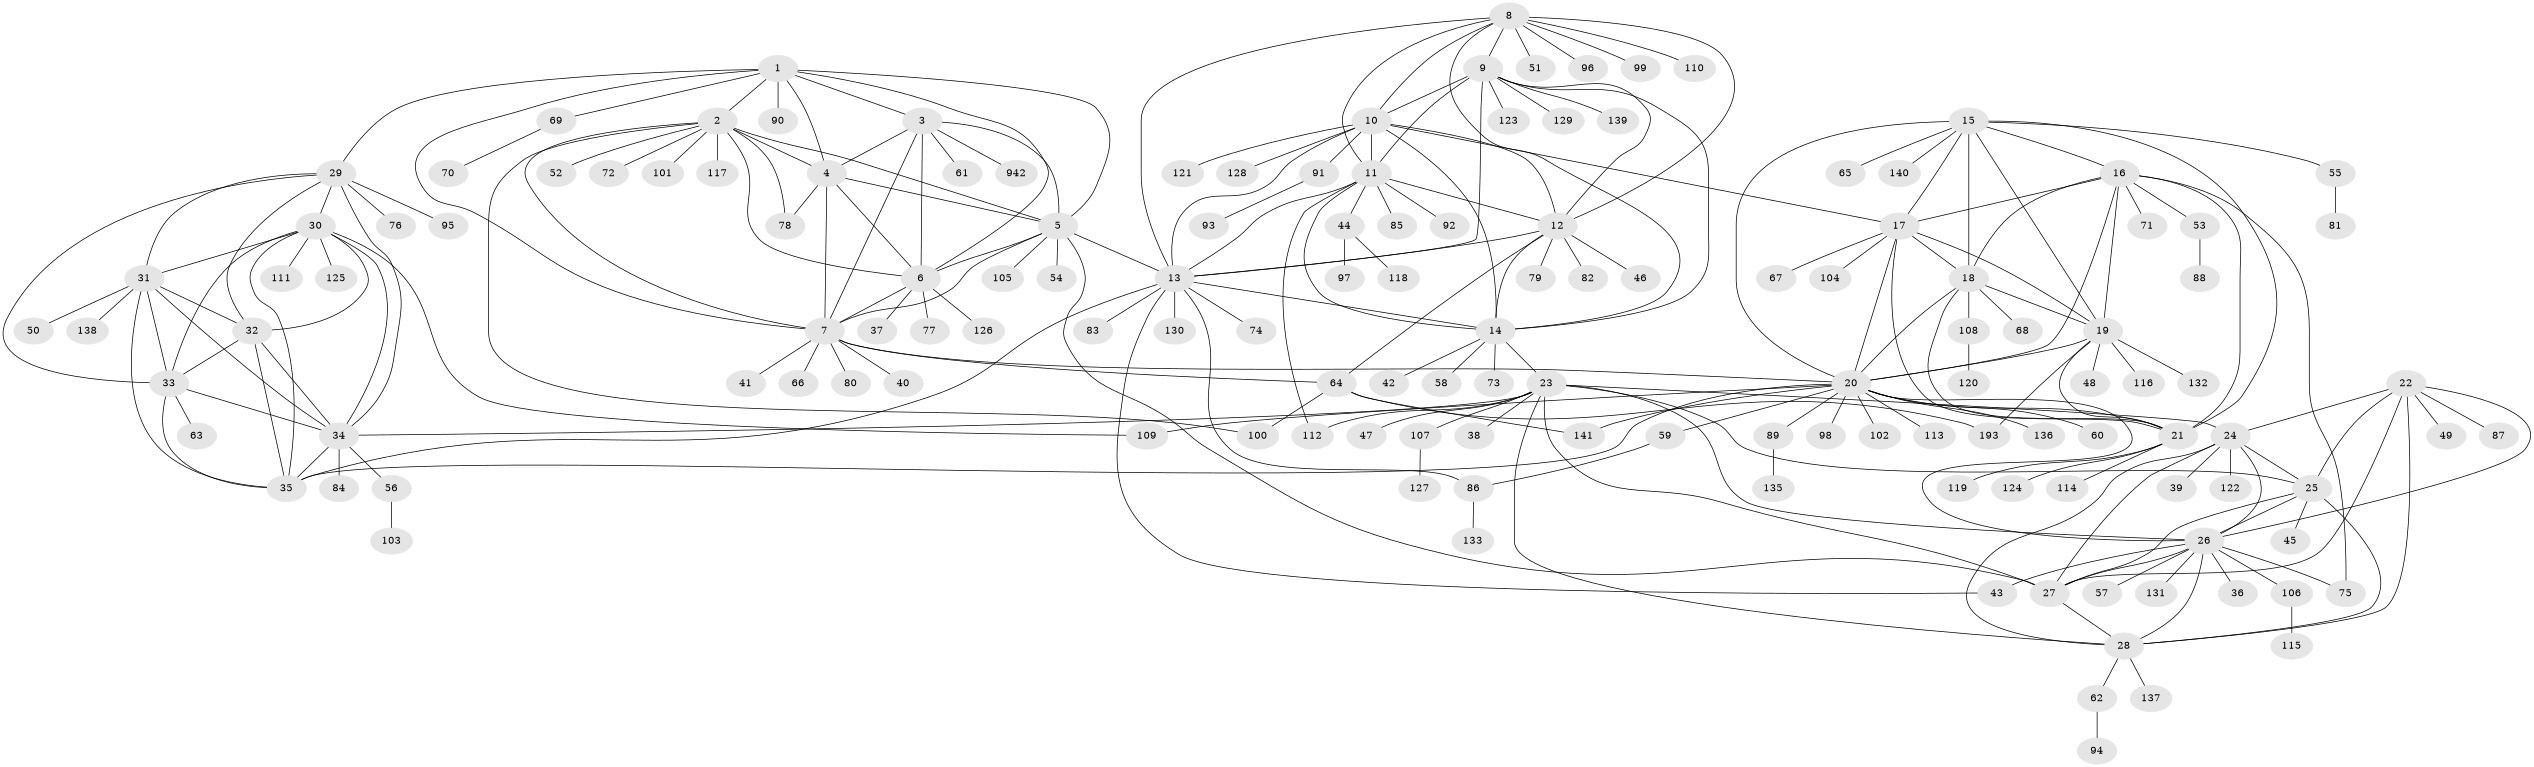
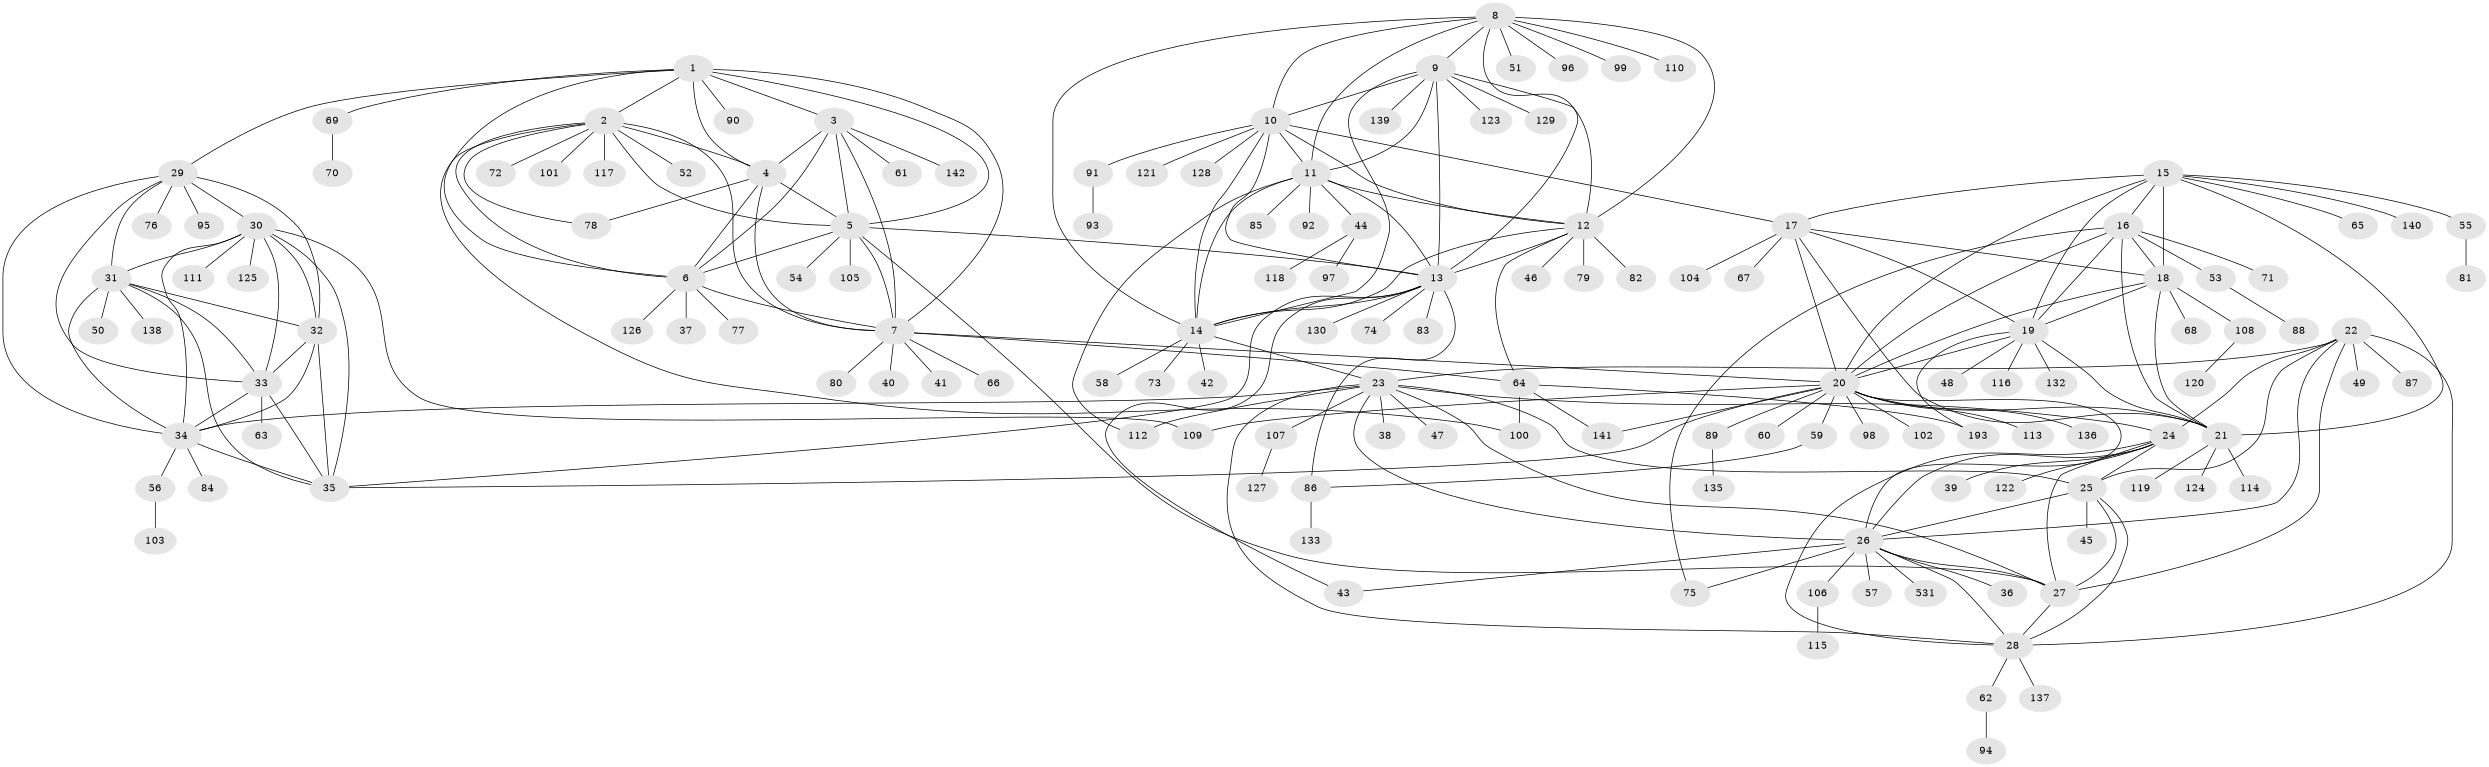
(1017, 174) -> (956, 174)
(2010, 200) -> none
none -> (1915, 369)
(2156, 594) -> (1926, 594)
